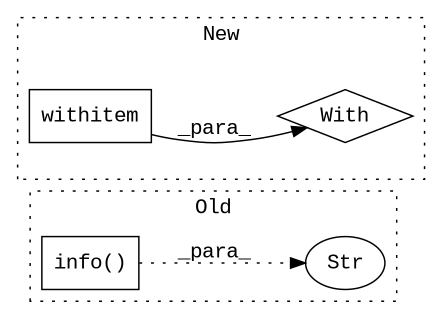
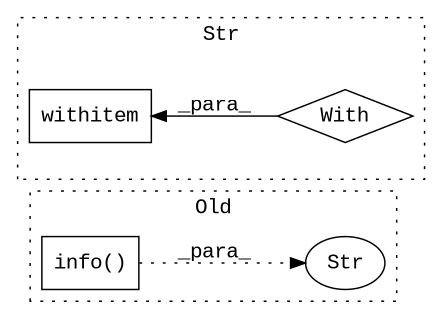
(221, 35) -> (221, 35)
(222, 143) -> (222, 116)
